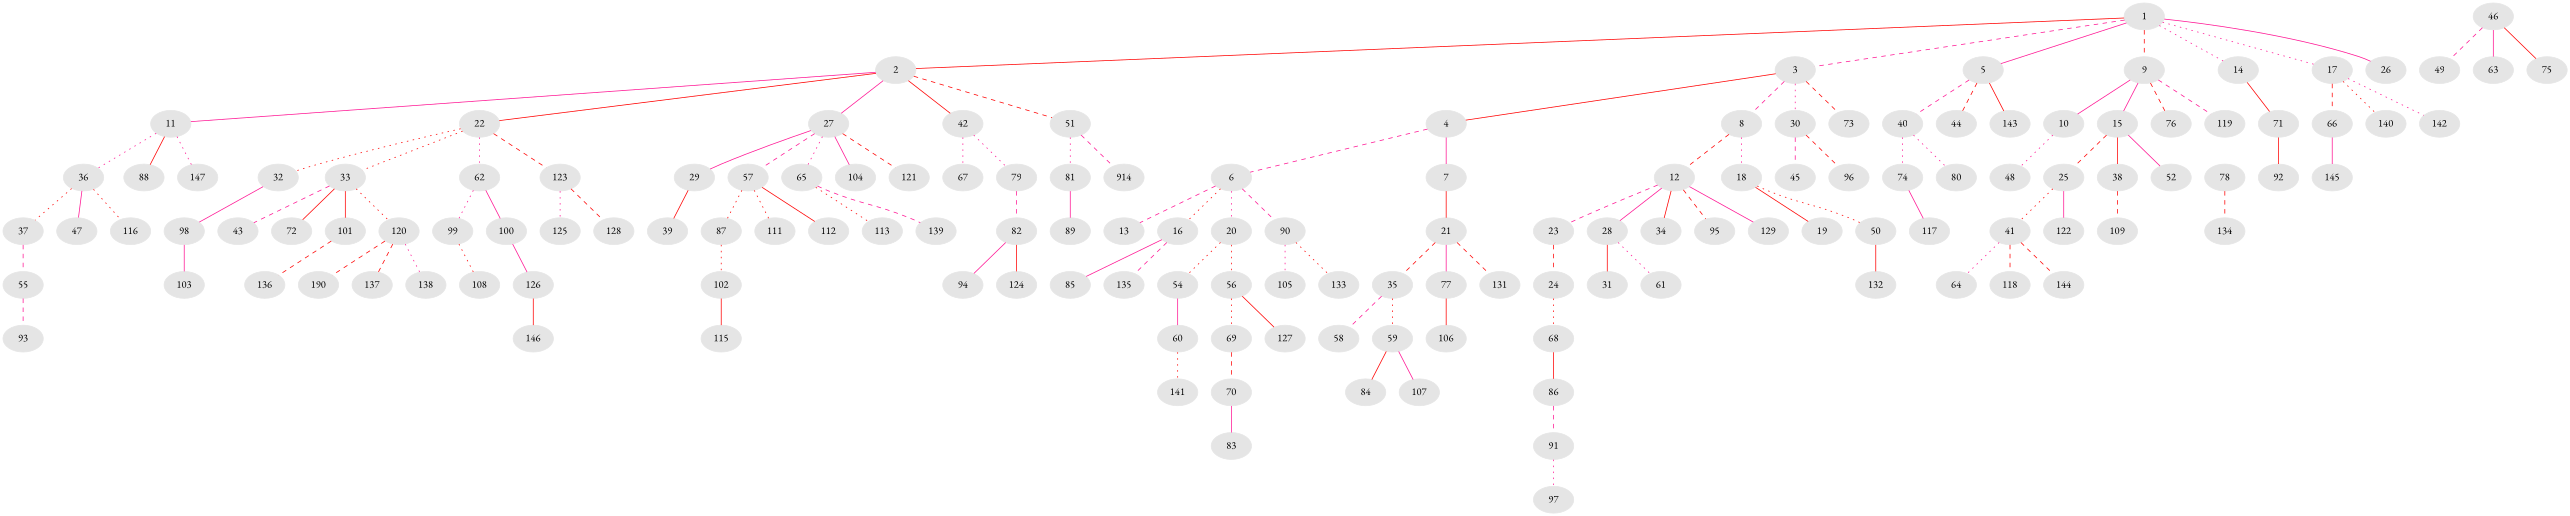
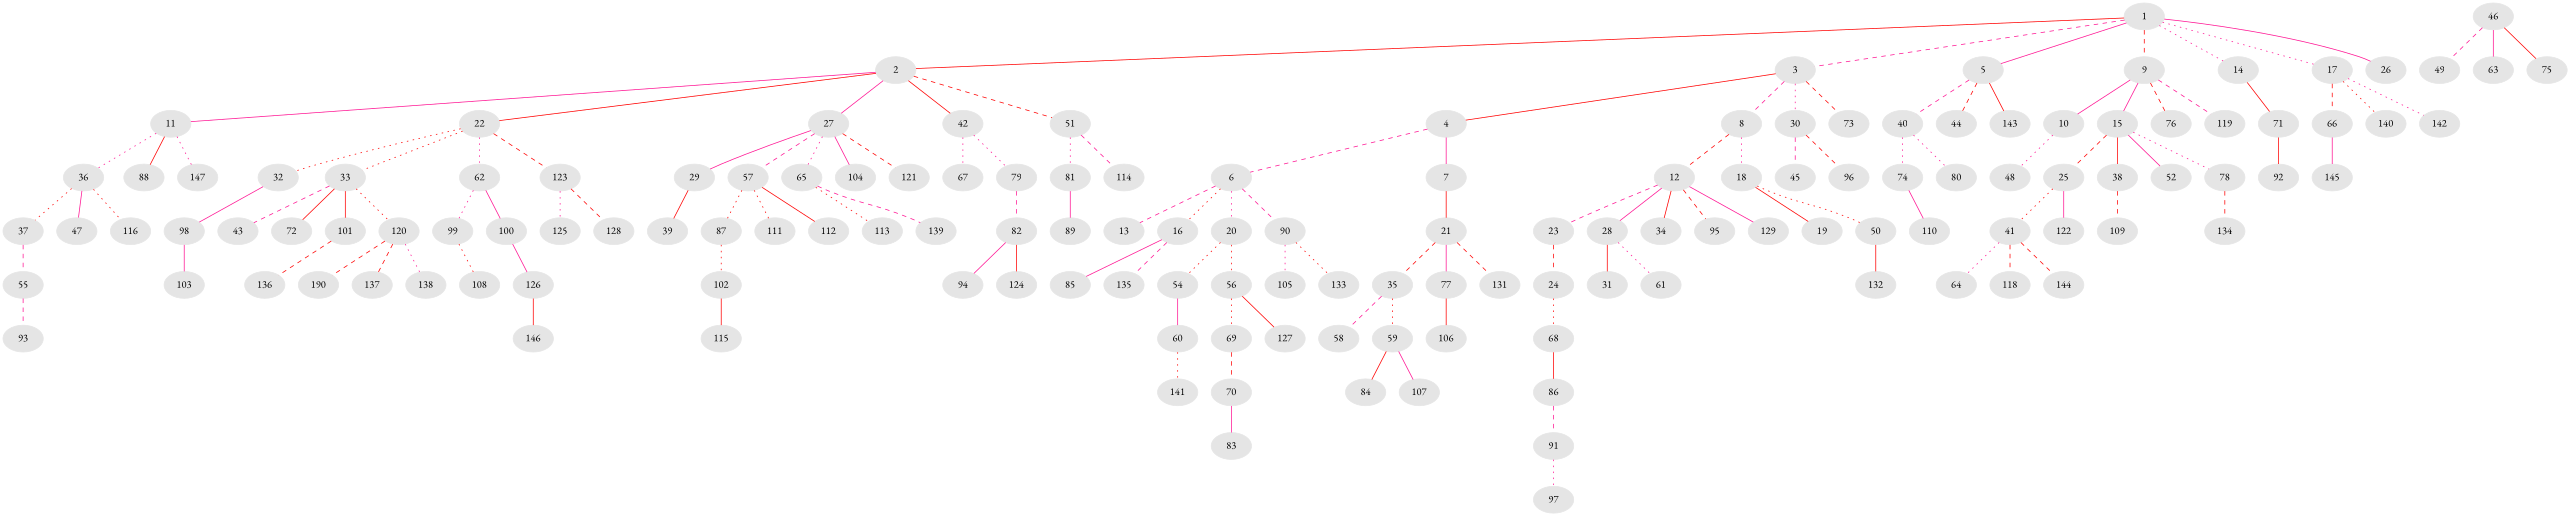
none -> (2171, 151)
(1124, 178) -> (1124, 178)
(1929, 231) -> (1929, 231)
